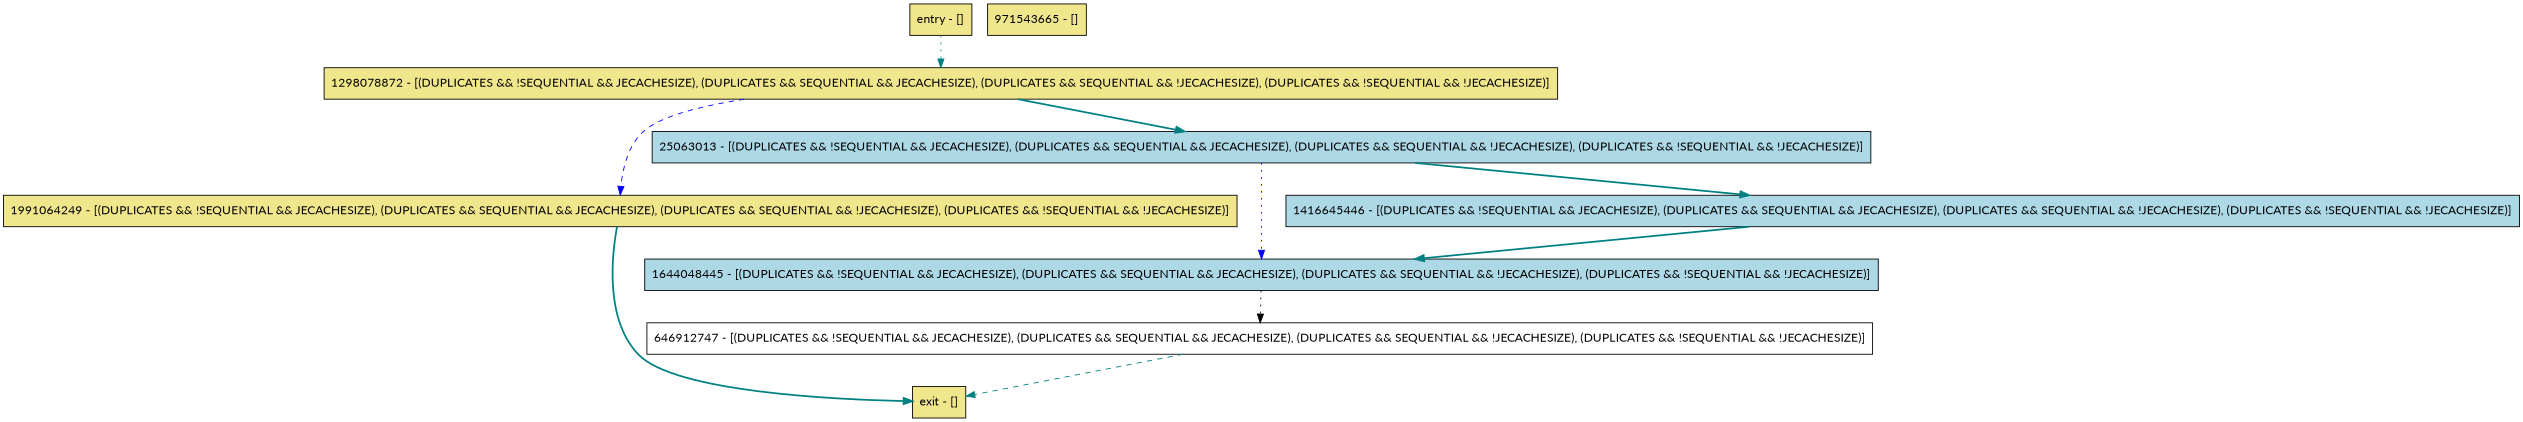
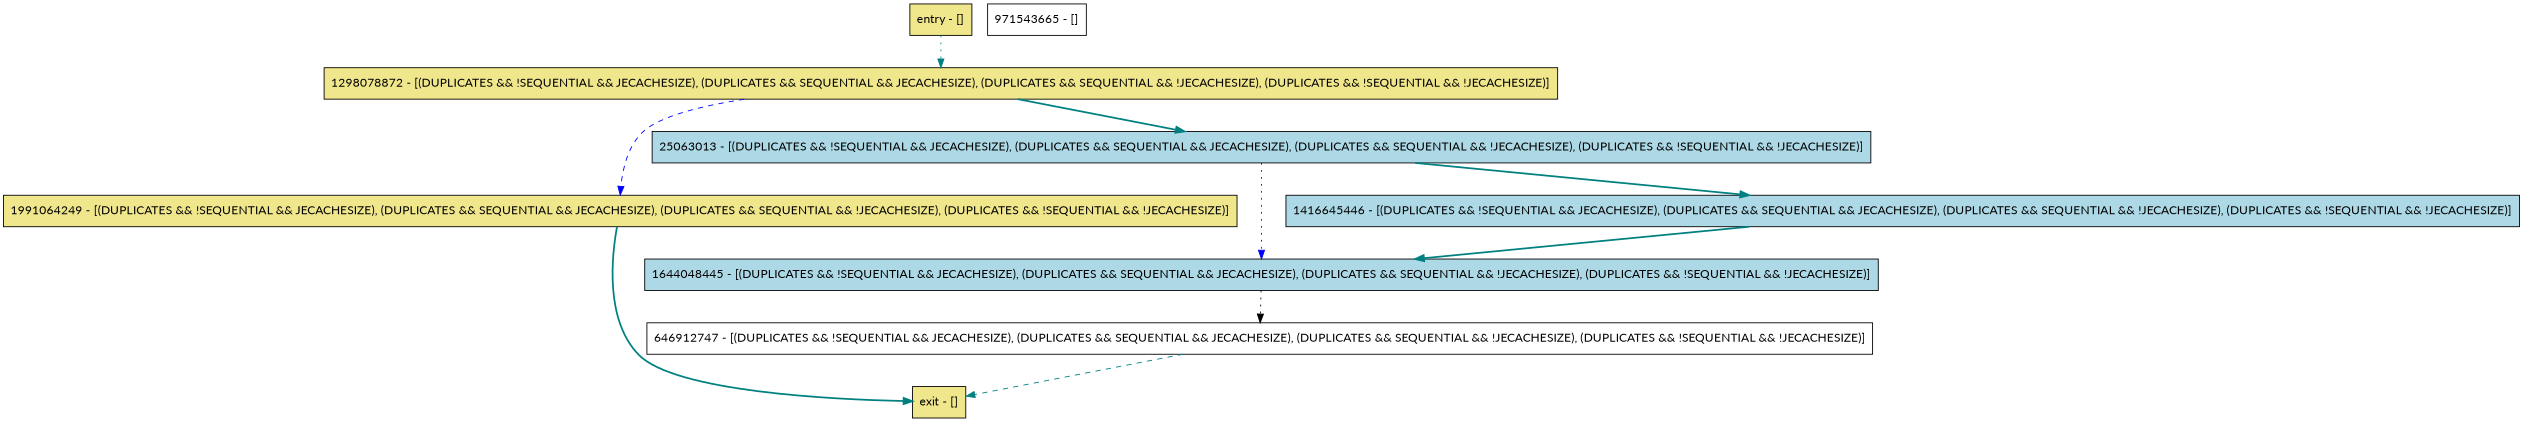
(1037, 20) -> (1037, 20)
